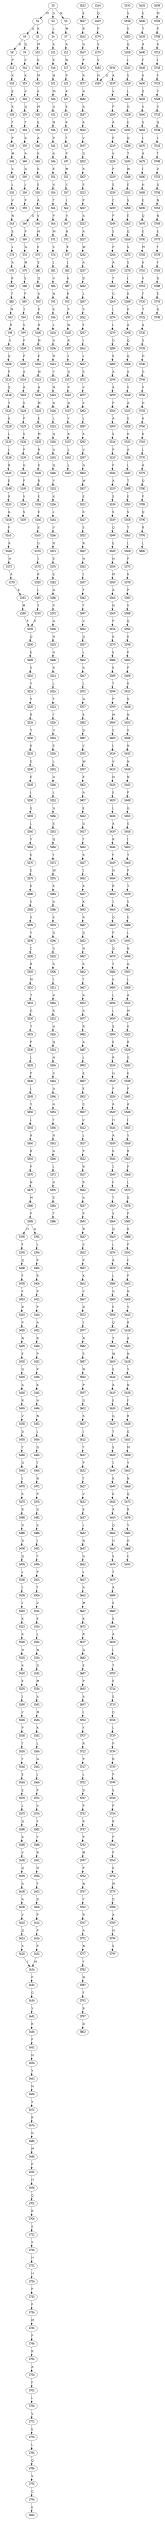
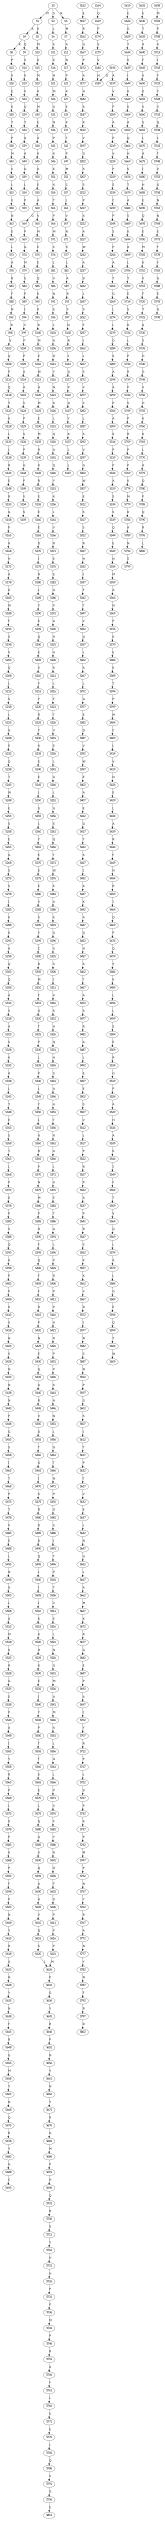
(26, 621) -> (8, 621)
(33, 1229) -> (53, 1228)
(112, 1377) -> none
